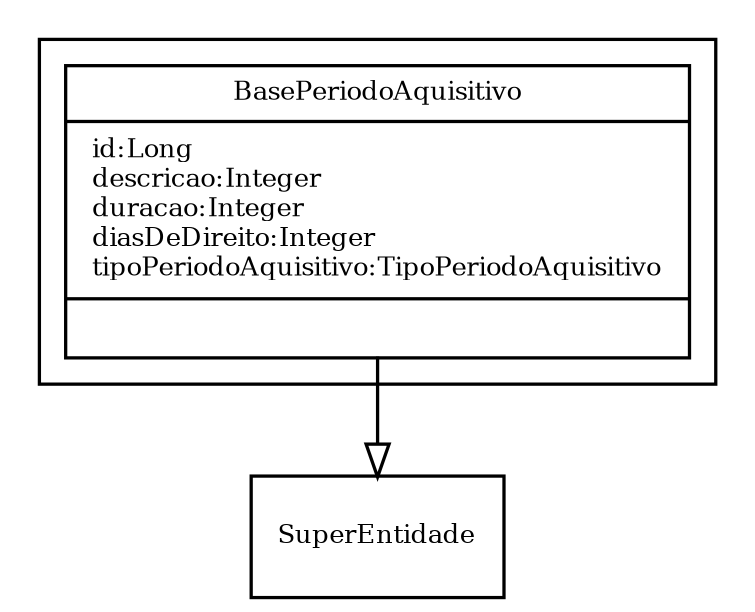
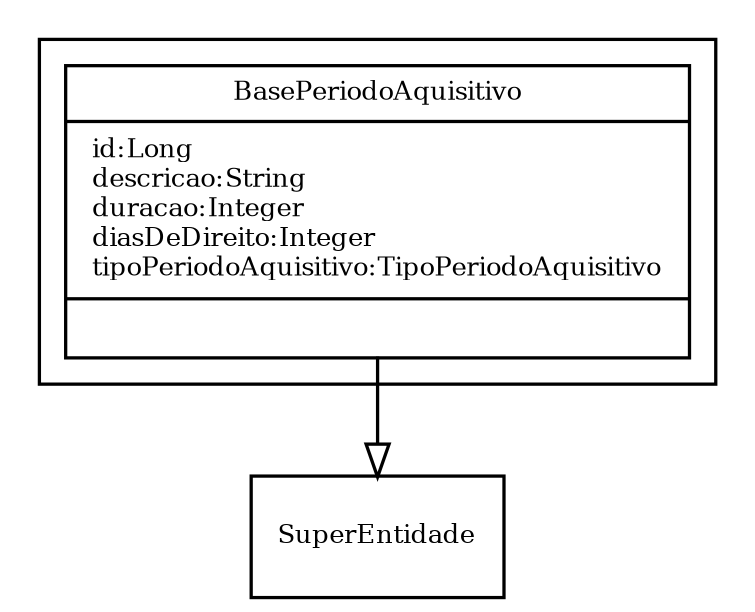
(207, 179) -> (200, 179)
